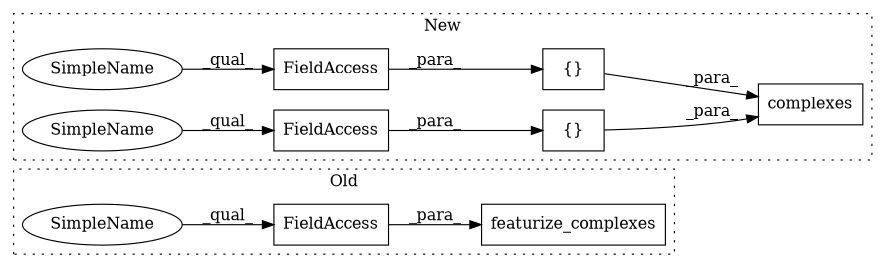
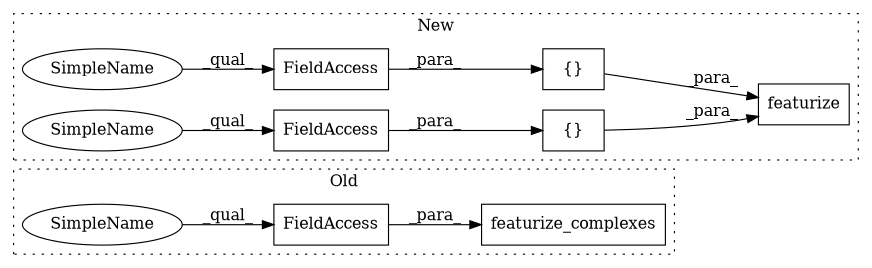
(811, 104) -> (804, 104)
